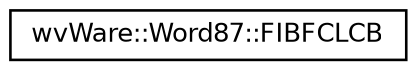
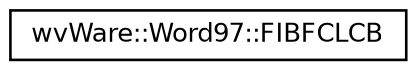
(208, 35) -> (208, 35)
